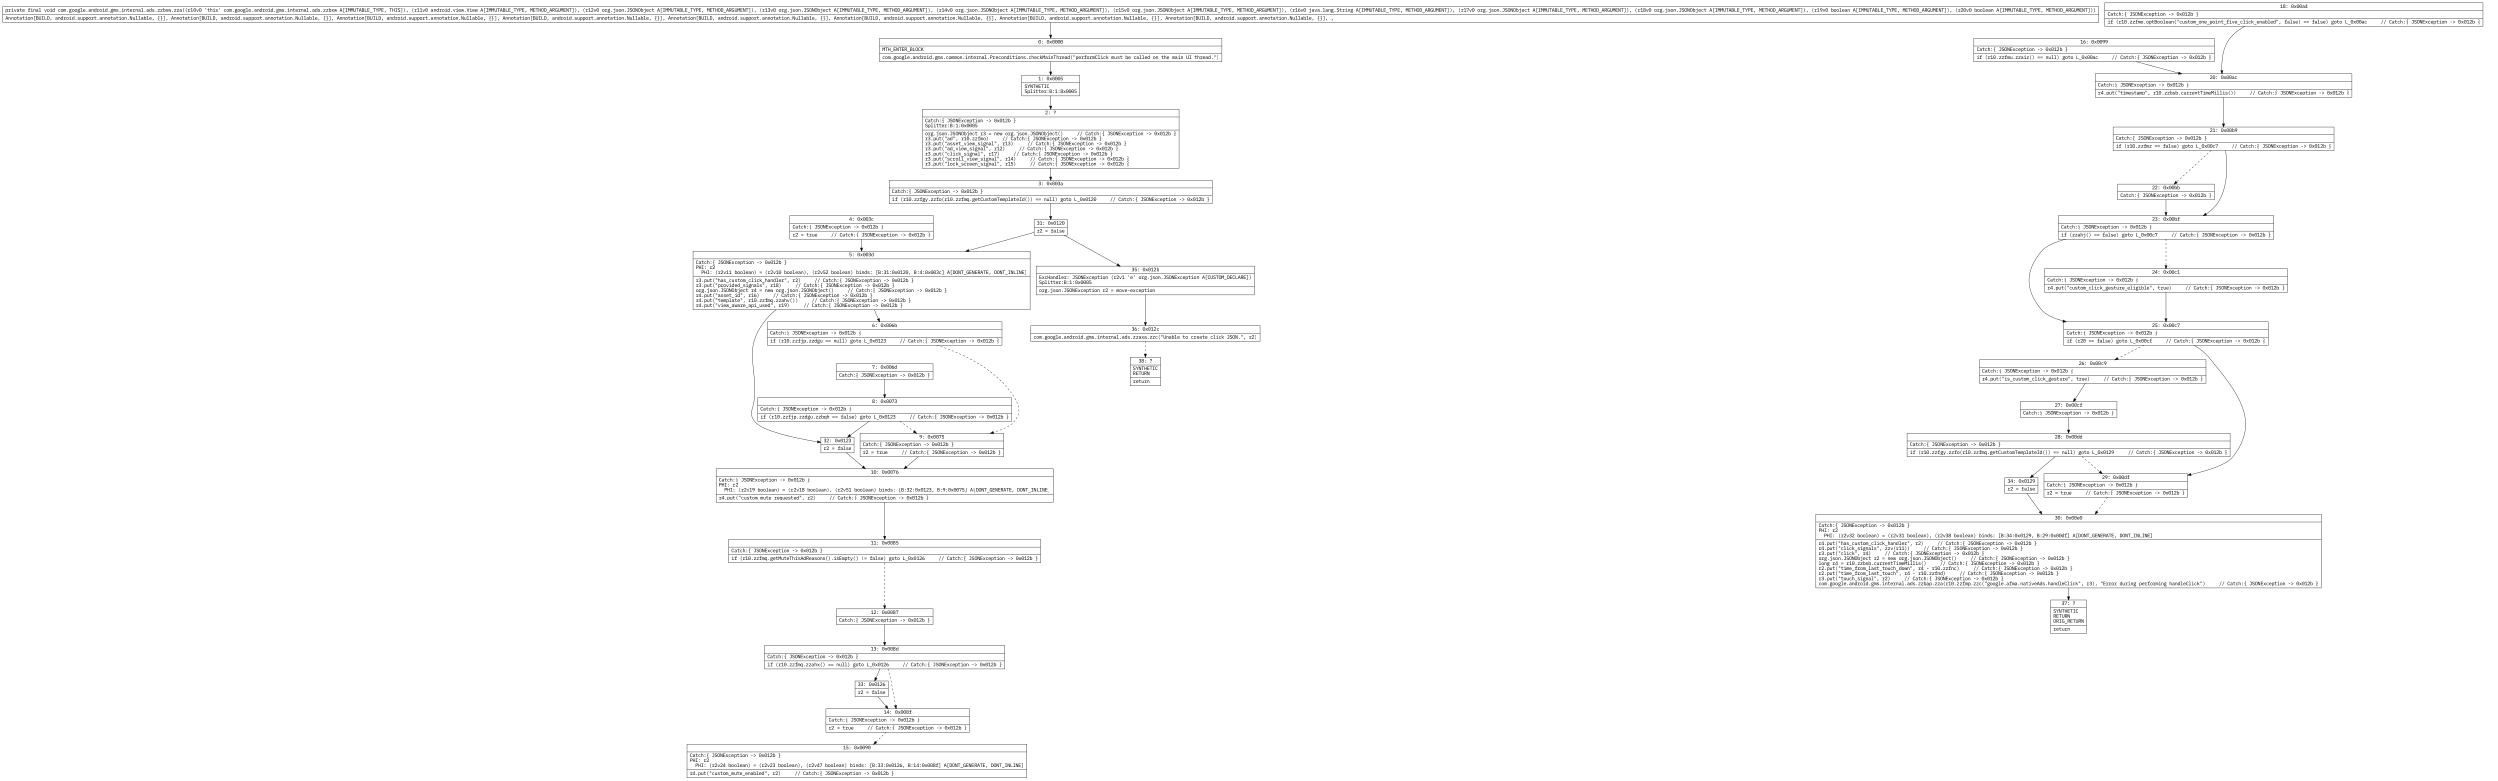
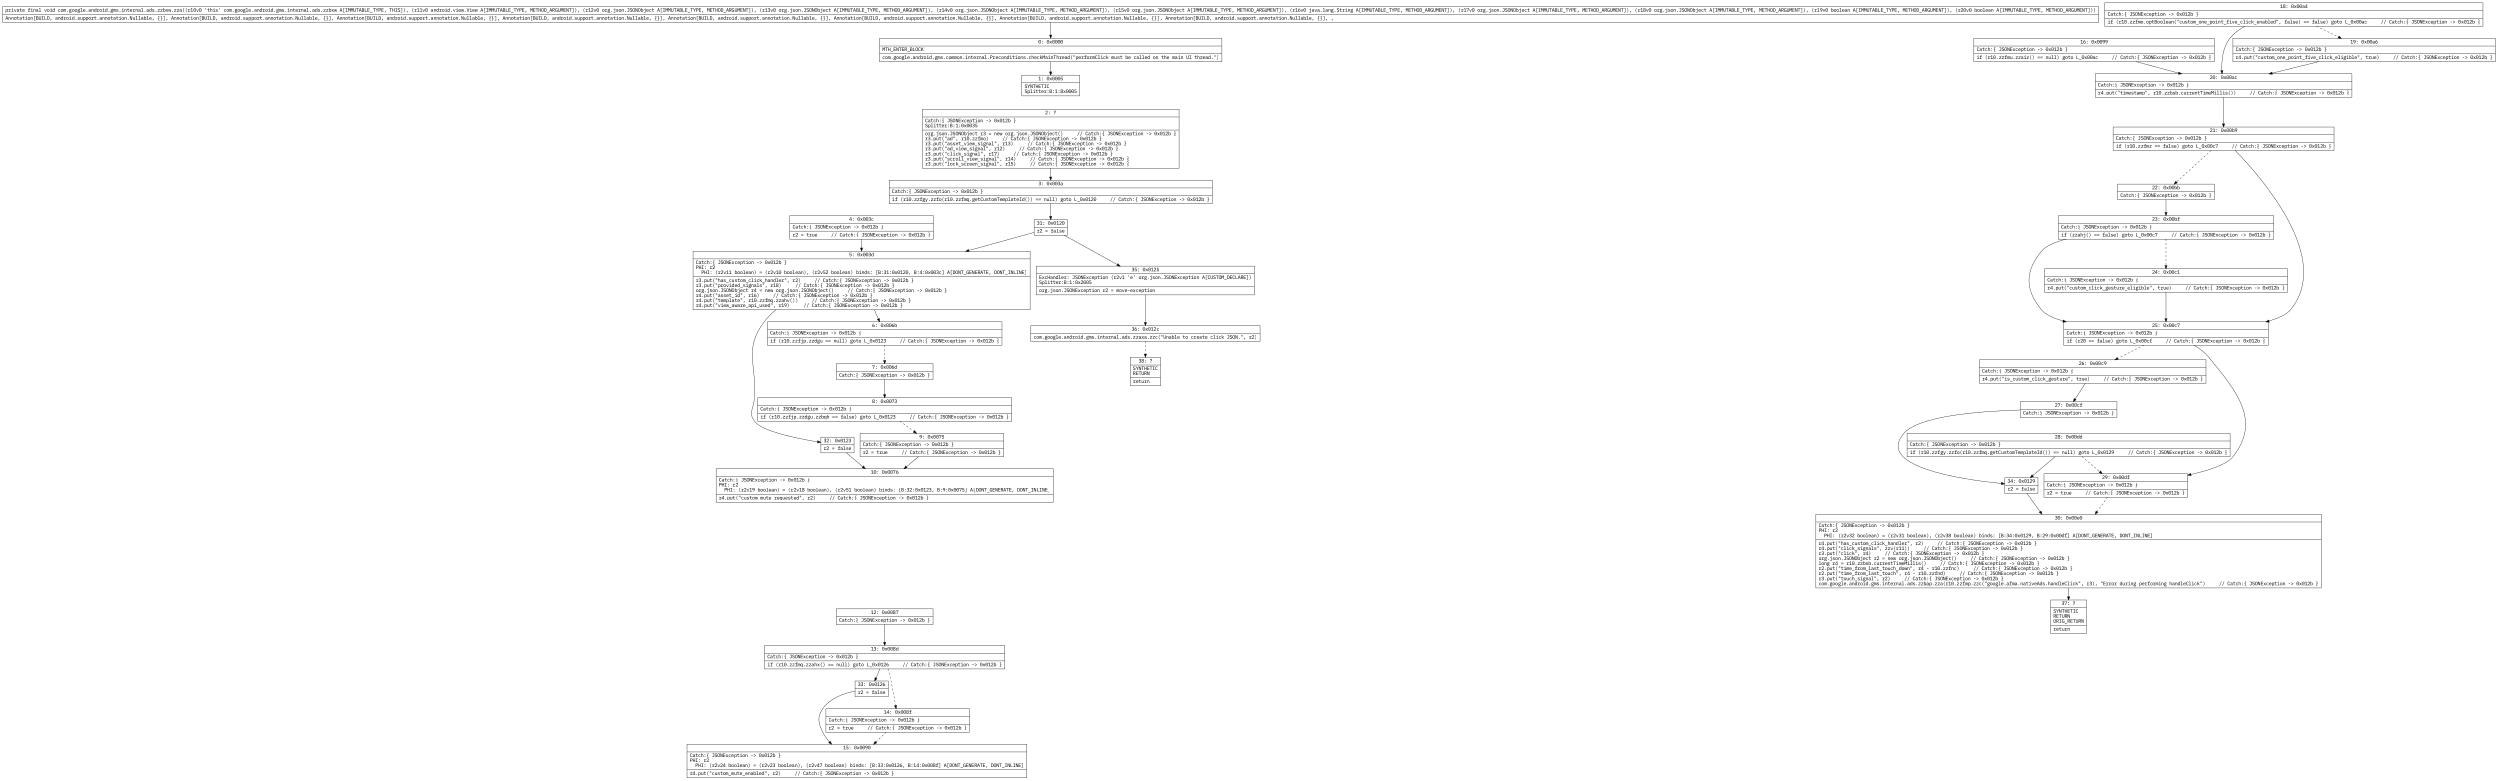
none -> (2364, 50)
(1051, 101) -> none
(951, 126) -> (951, 126)
(2225, 185) -> (2295, 235)
(1065, 283) -> (1065, 283)
(1000, 380) -> (885, 353)
(2069, 424) -> (1902, 437)
(860, 428) -> none
(885, 551) -> none
(882, 701) -> (823, 708)
